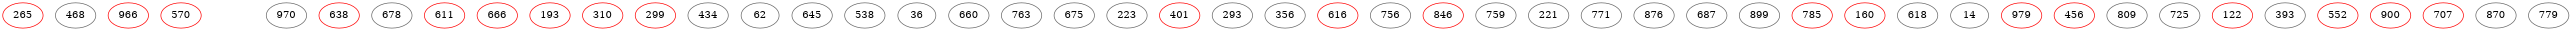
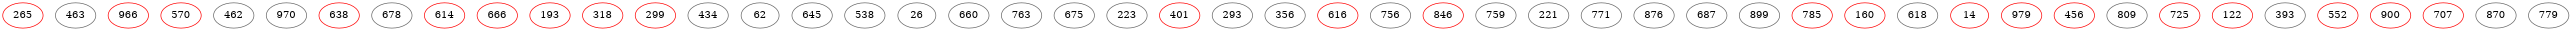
(76, 15) -> (76, 15)
none -> (234, 15)
(445, 15) -> (445, 15)
(603, 15) -> (603, 15)
(917, 15) -> (917, 15)
(1970, 15) -> (1970, 15)
(2180, 15) -> (2180, 15)
